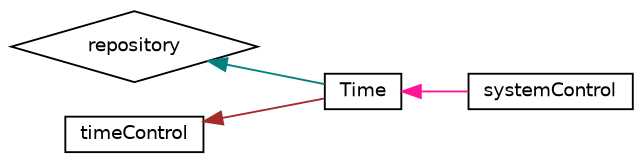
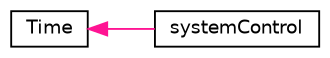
(134, 47) -> none
(134, 134) -> none
